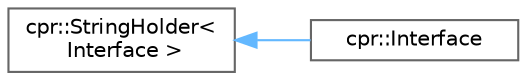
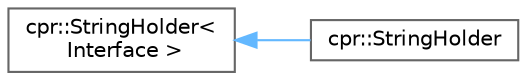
(415, 40) -> (415, 40)
